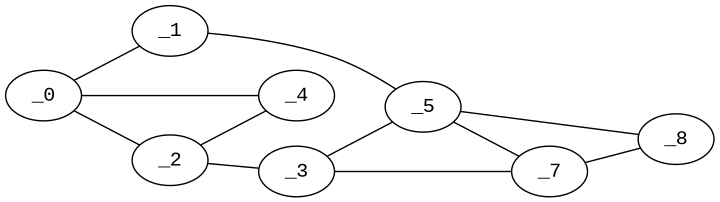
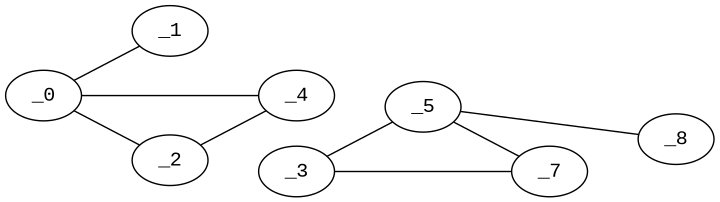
(306, 49) -> none
(613, 155) -> none
(233, 166) -> none
